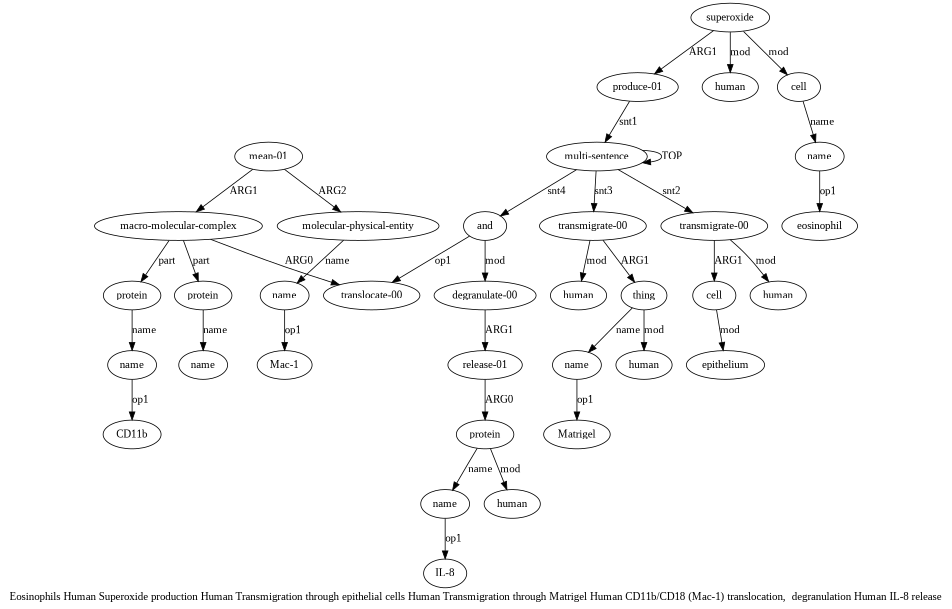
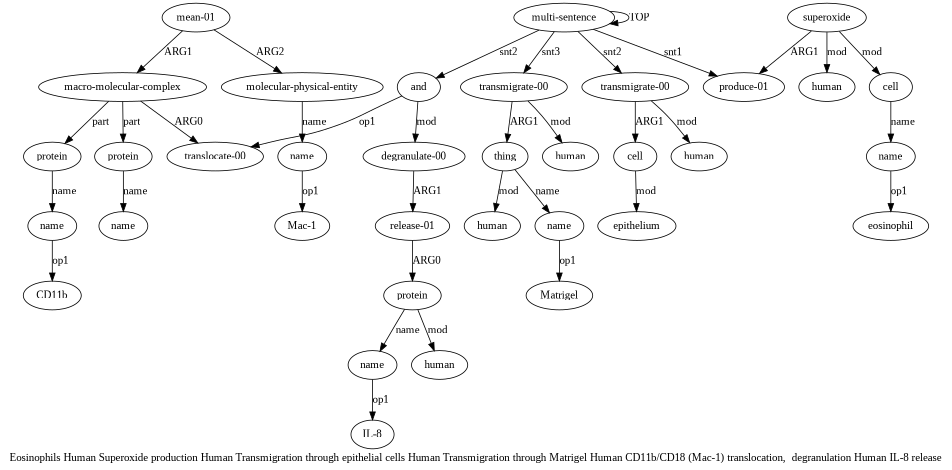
(619, 118) -> (651, 51)
(557, 191) -> (509, 52)
